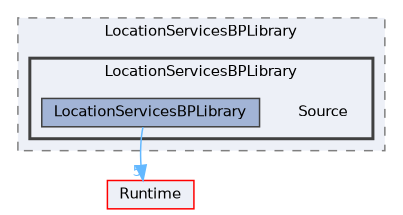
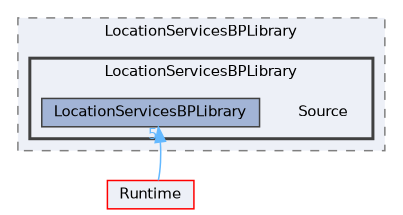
(141, 146) -> (161, 161)
